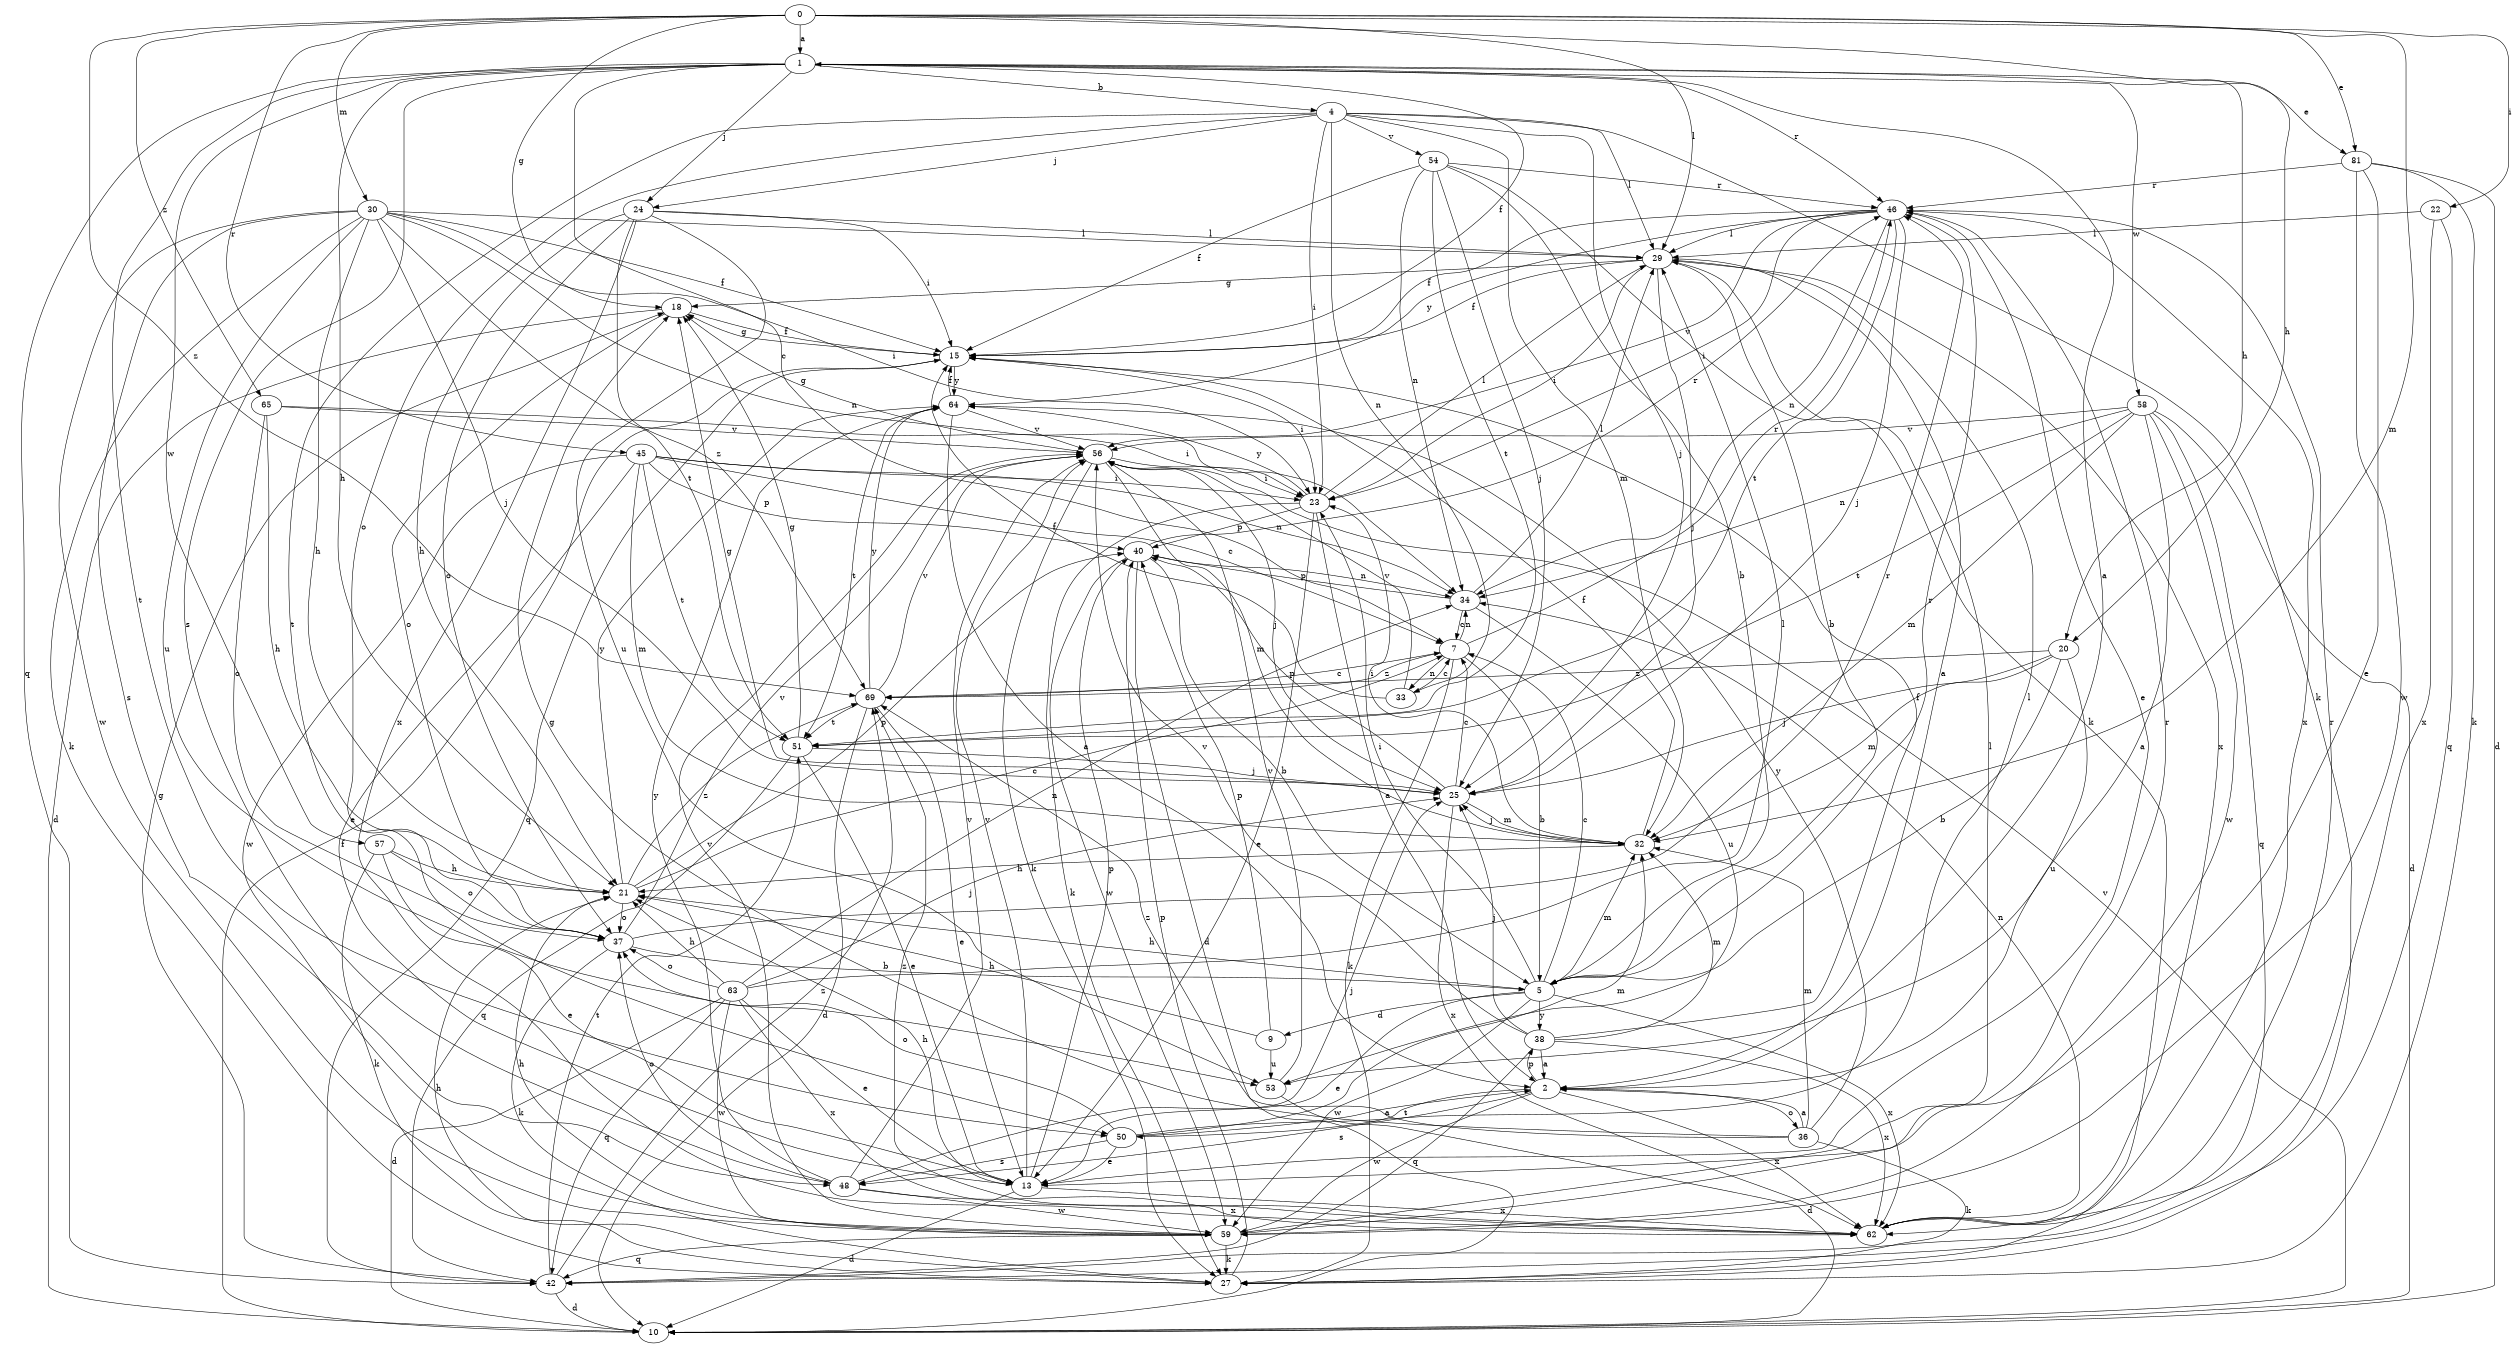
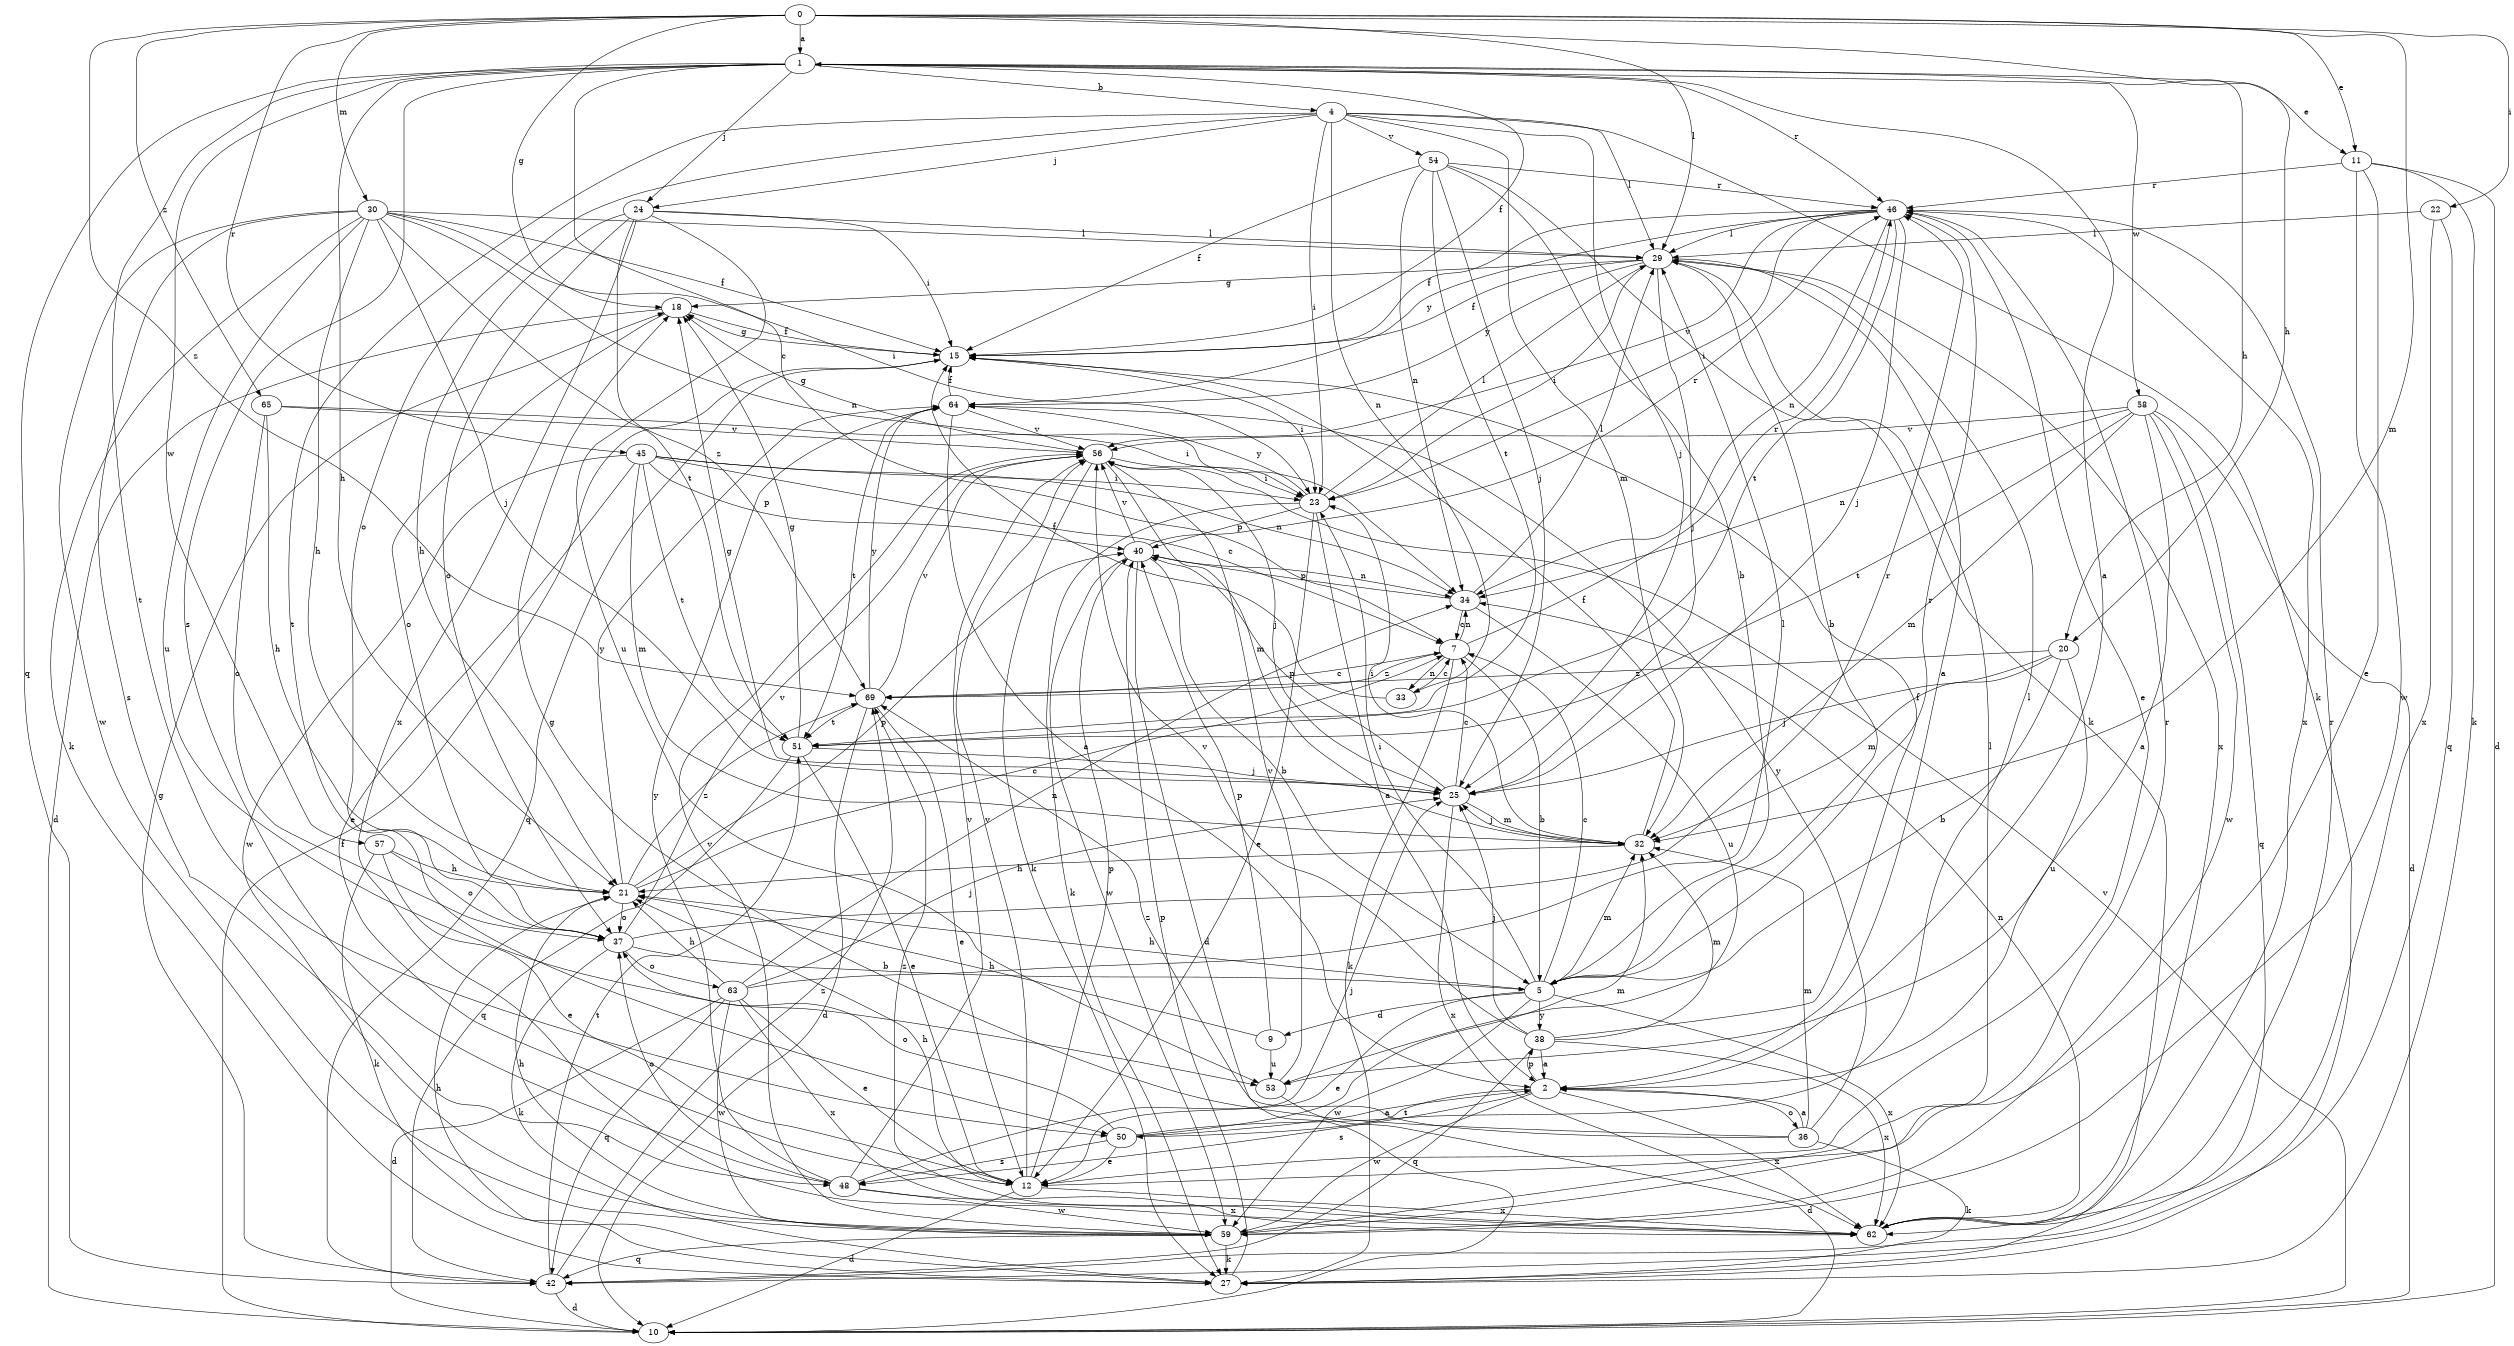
(2357, 161) -> (2357, 161)
(954, 378) -> (1305, 393)
(1307, 533) -> (1119, 506)
(675, 974) -> (666, 975)
(1027, 1186) -> (1027, 1186)
